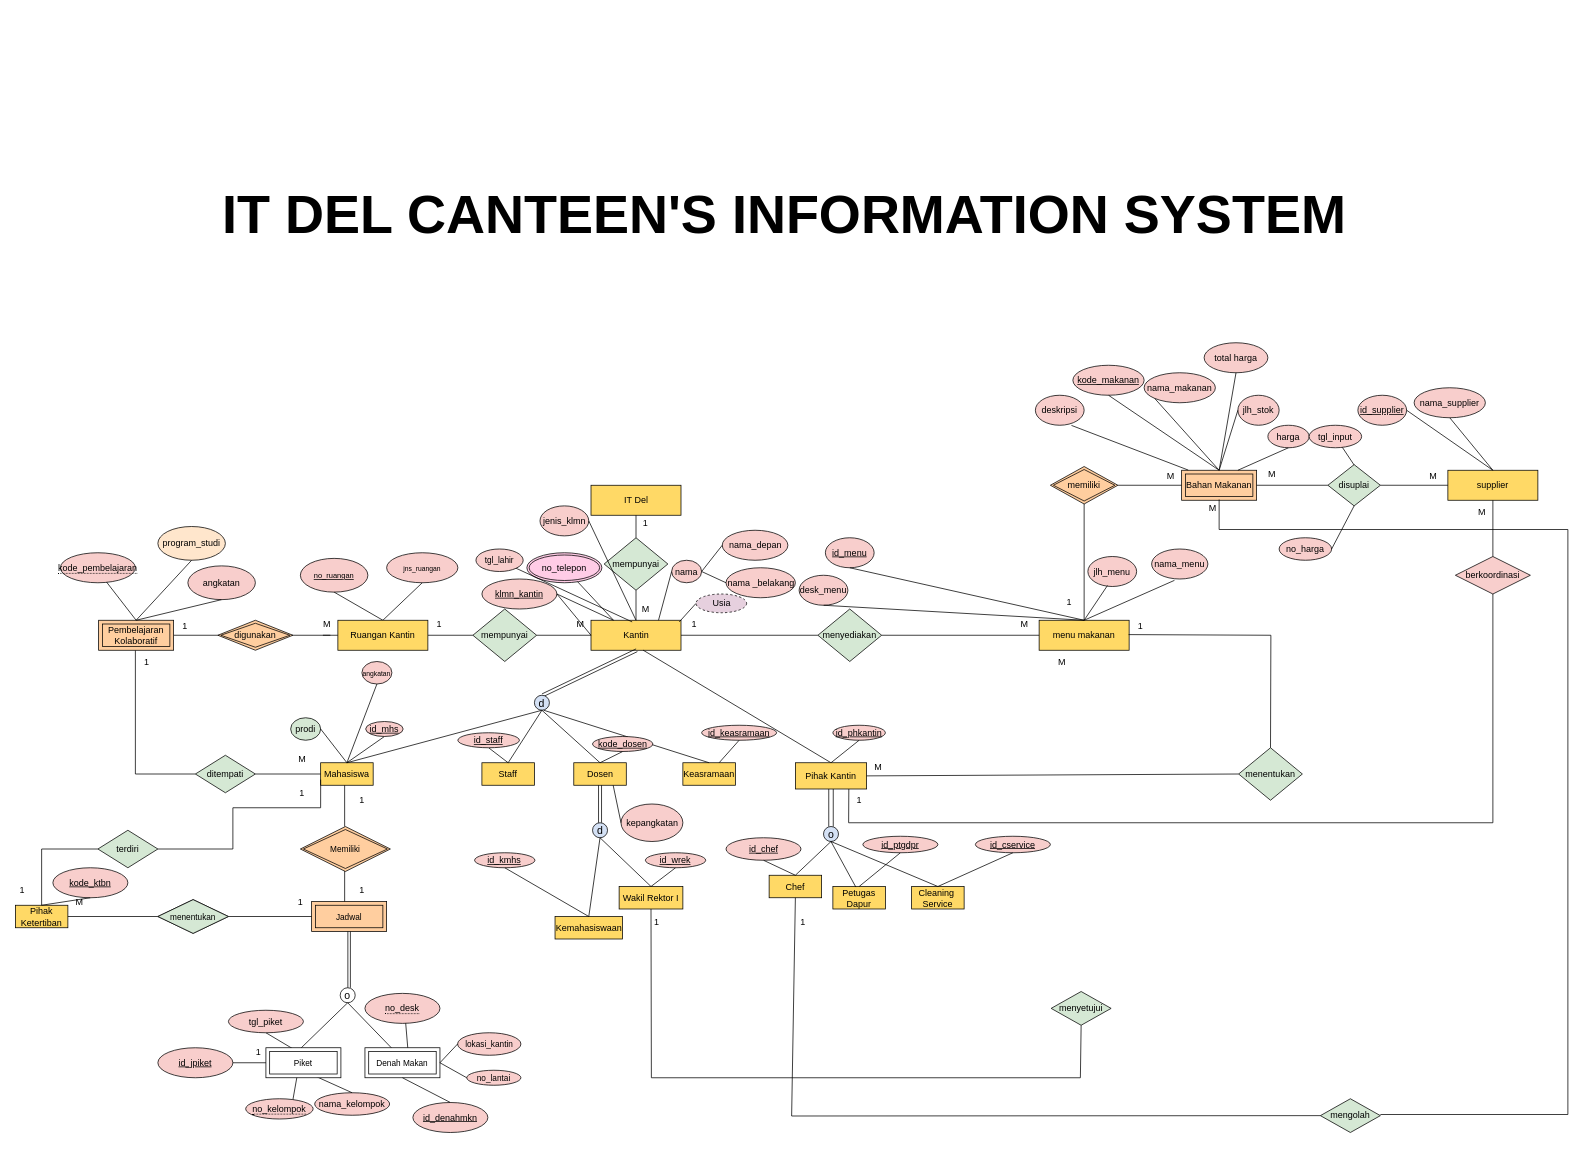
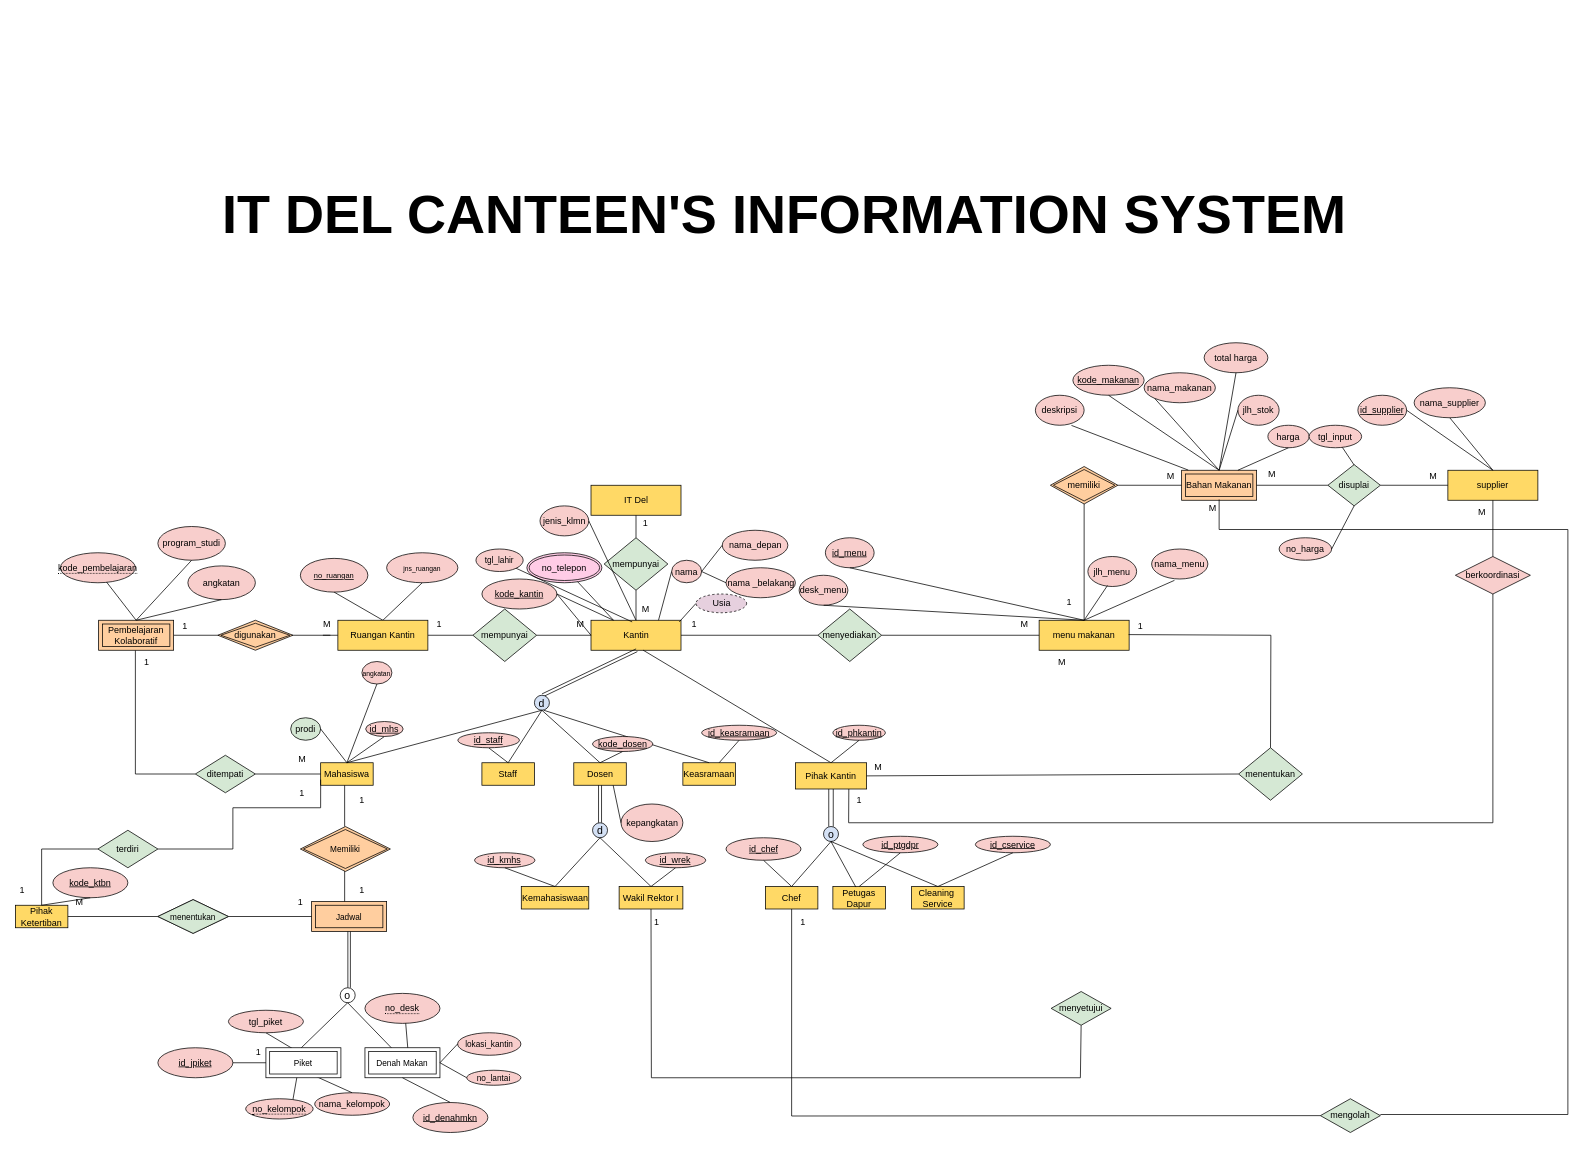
(192, 543) -> (192, 543)
(519, 594) -> (519, 594)
(795, 887) -> (792, 898)
(589, 928) -> (555, 898)
